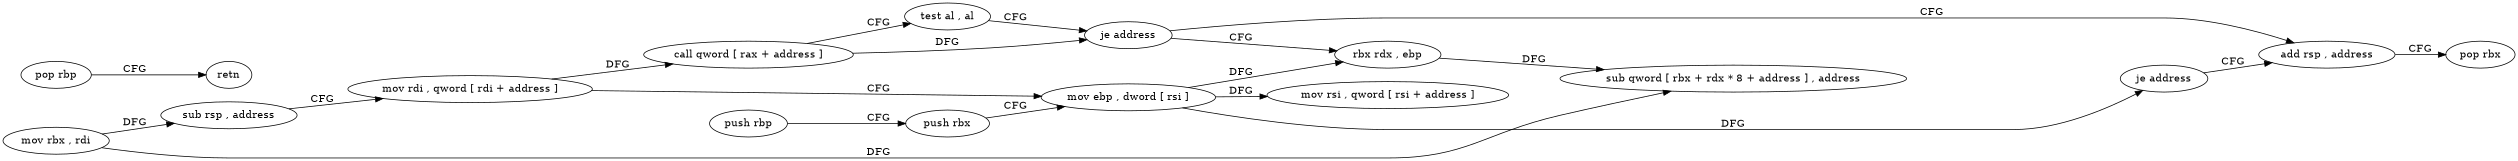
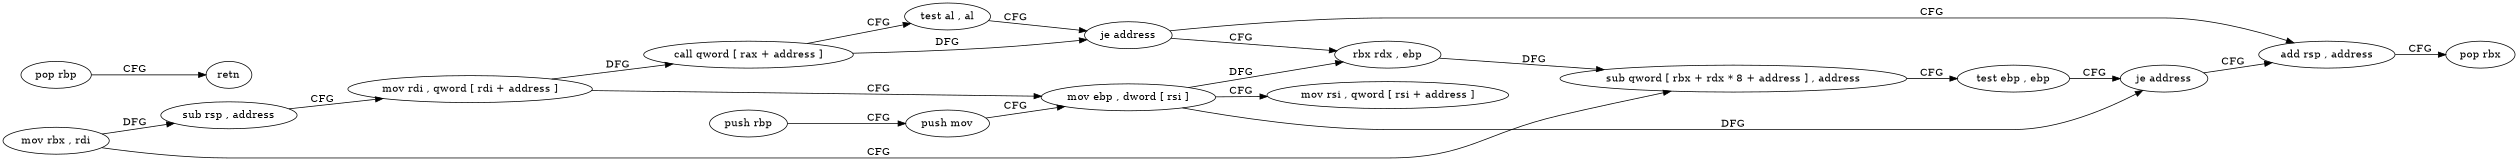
none -> (2013, 79)
(1241, 91) -> (1241, 91)
(948, 124) -> (948, 124)
(879, 152) -> (879, 152)
